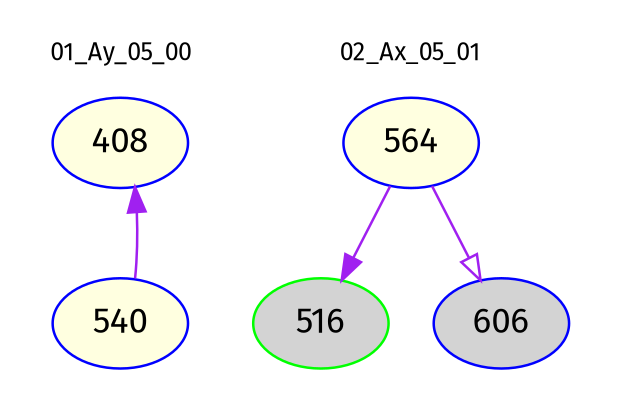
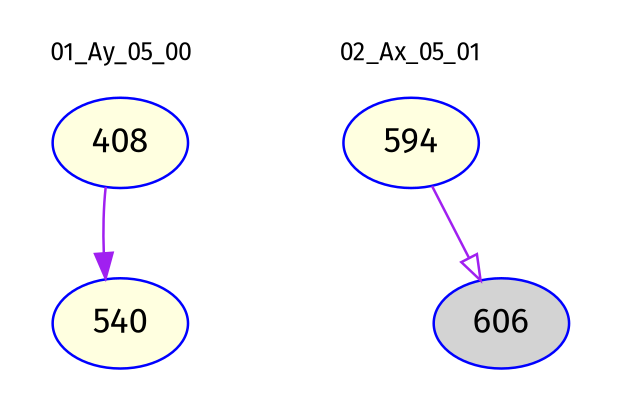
(411, 143) -> (411, 143)
(137, 246) -> (104, 220)
(321, 323) -> none
